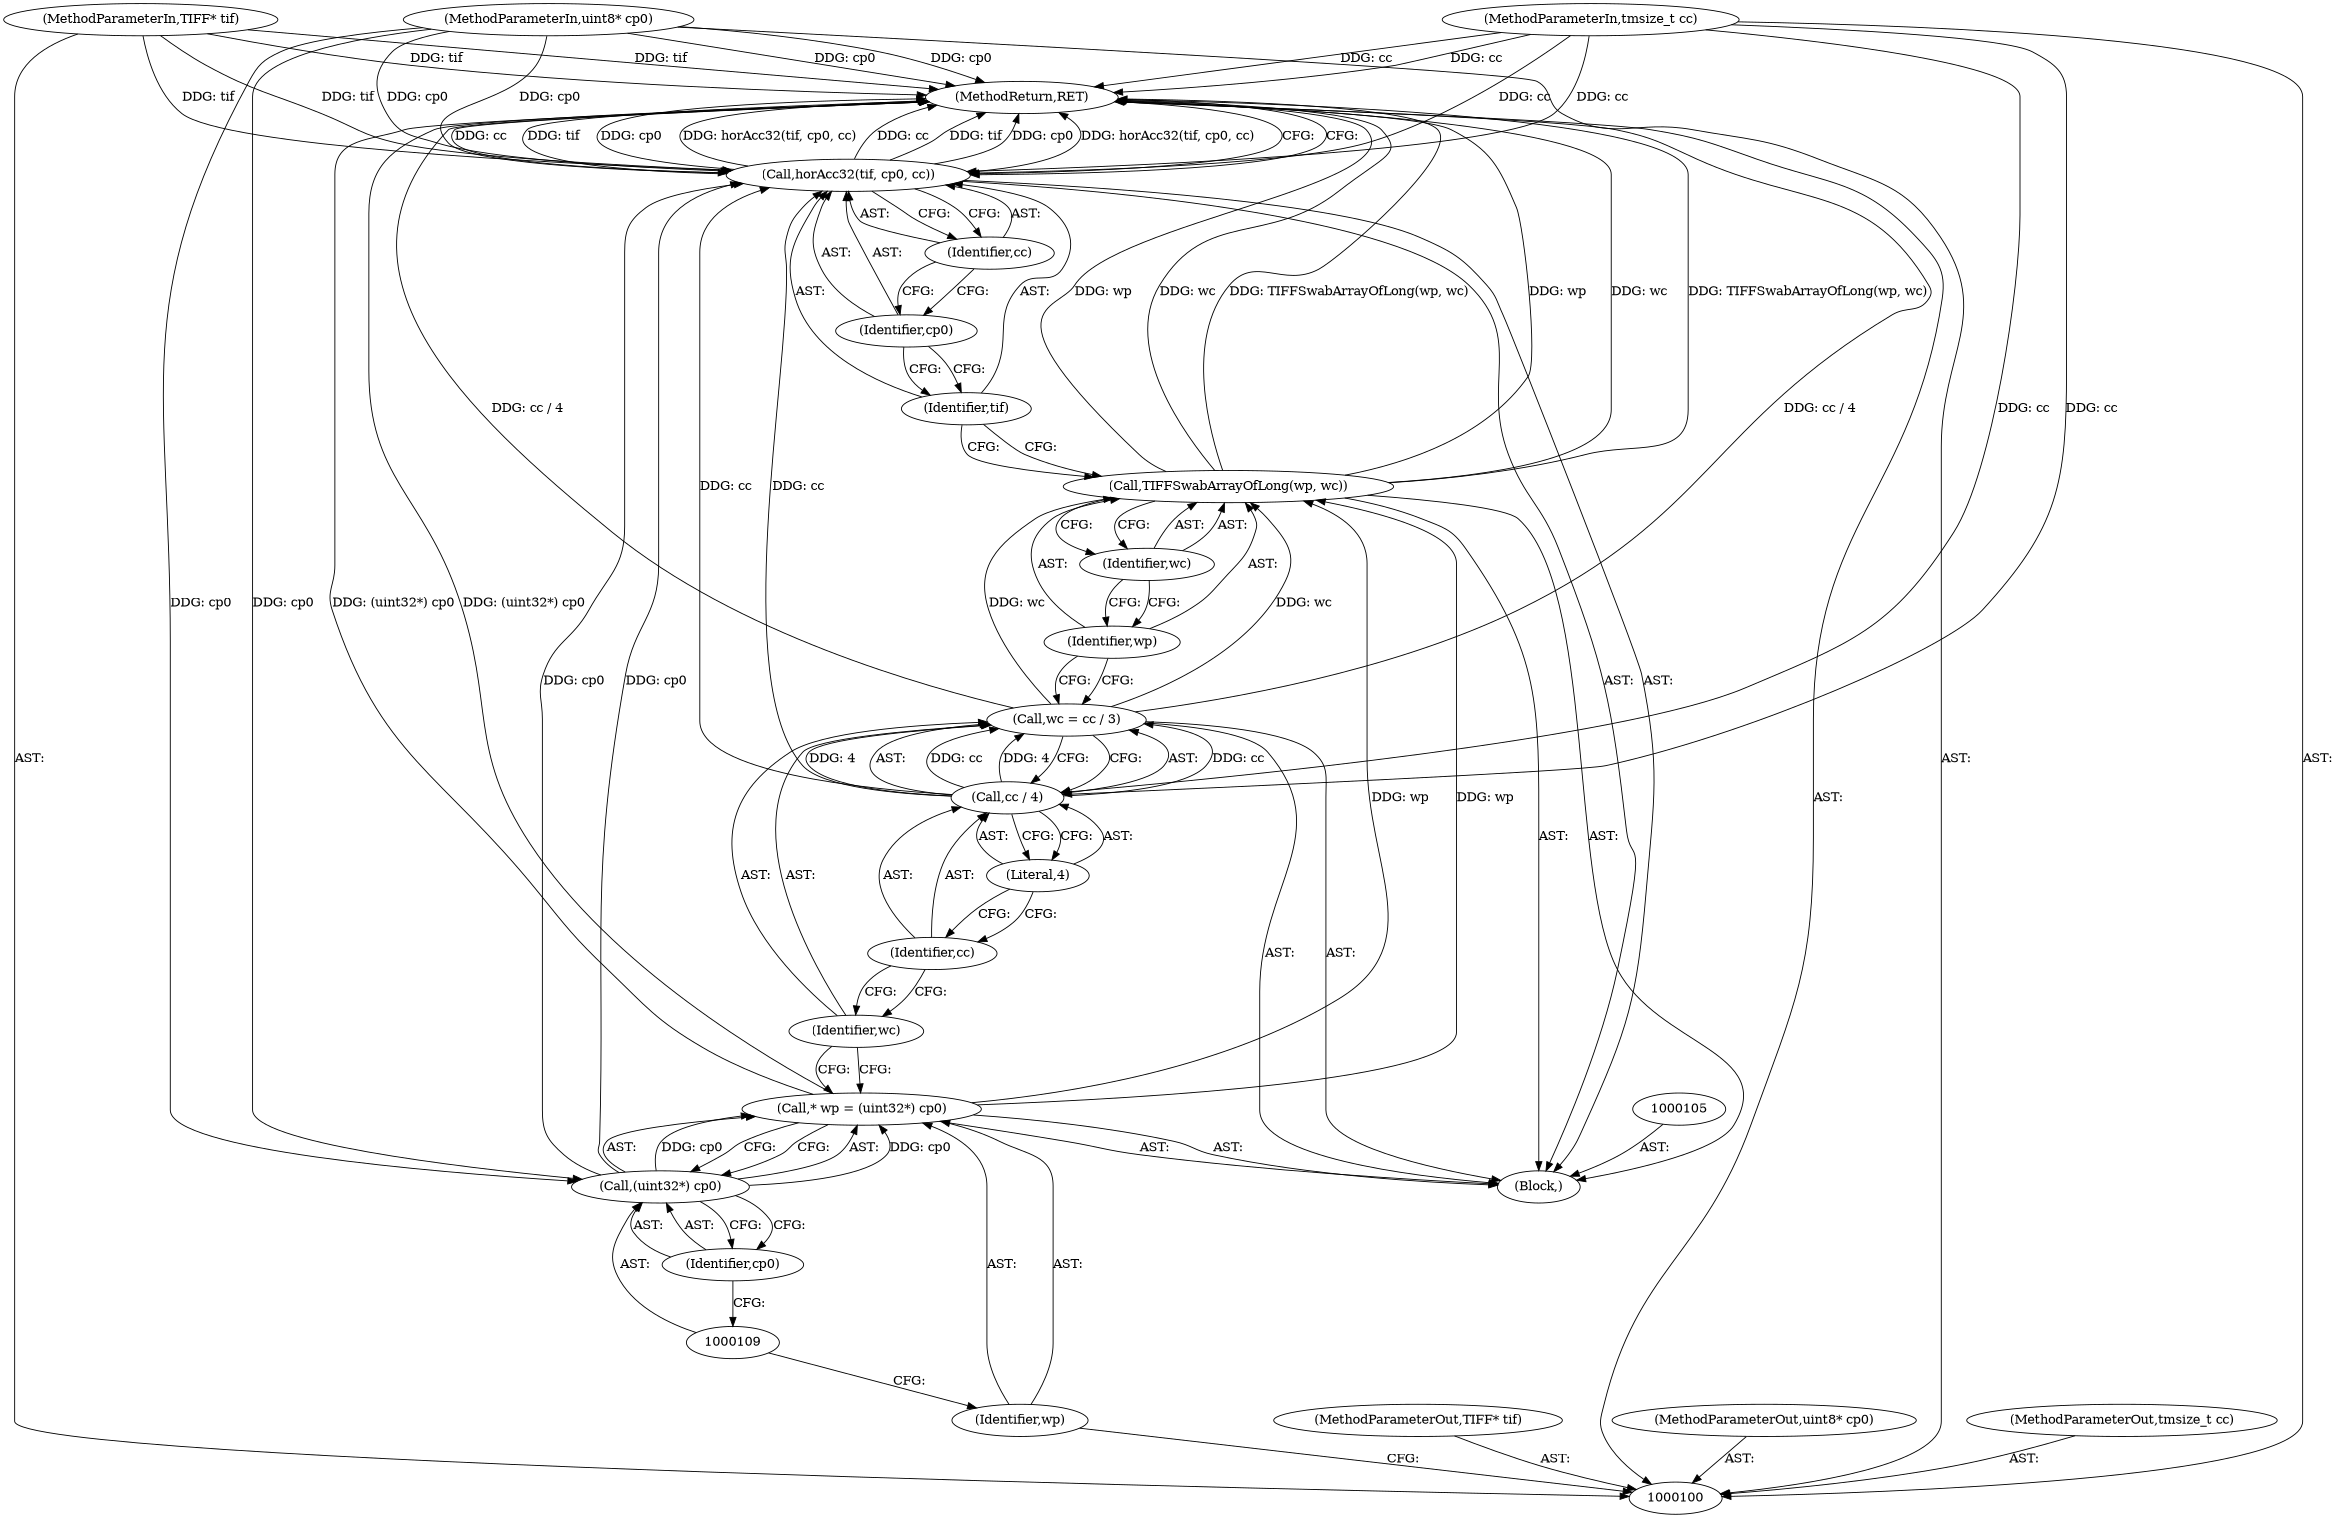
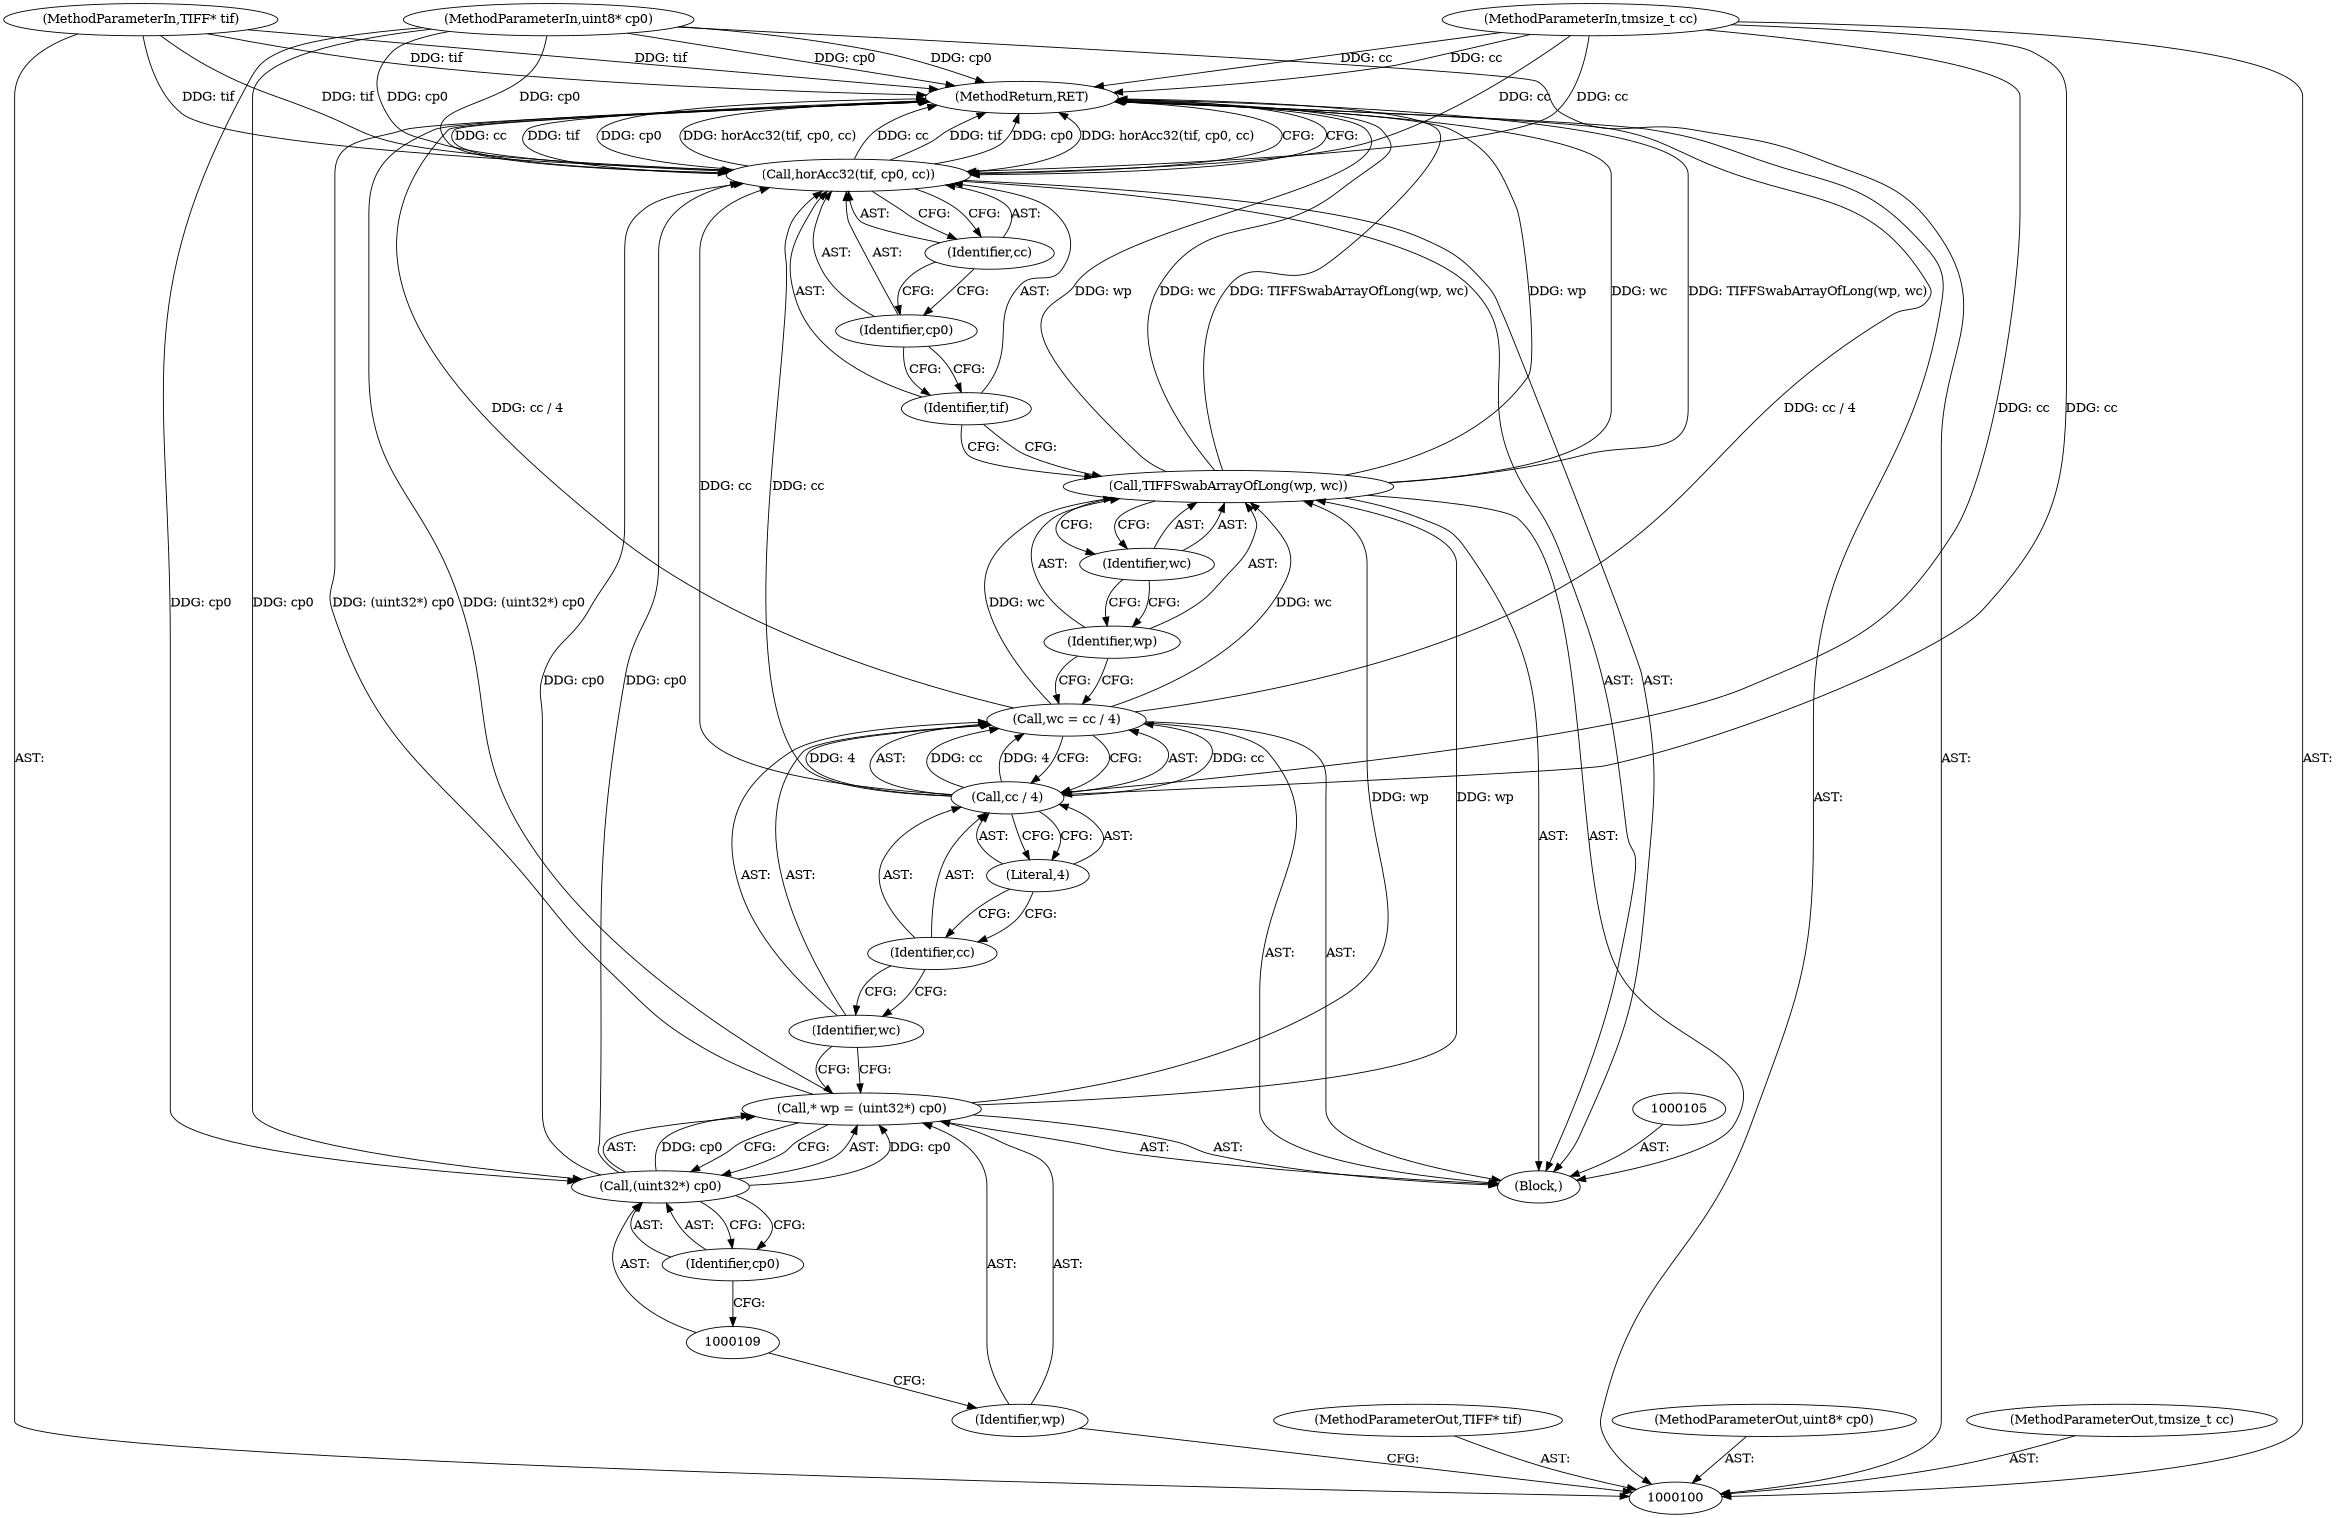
(1067, 720) -> (1067, 720)
